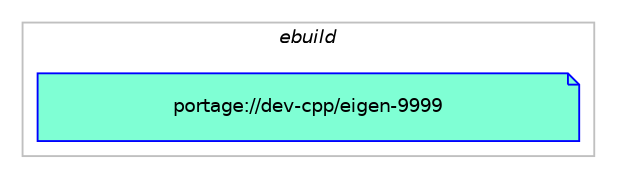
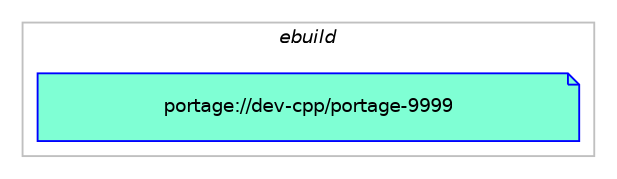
(308, 107) -> (308, 107)
